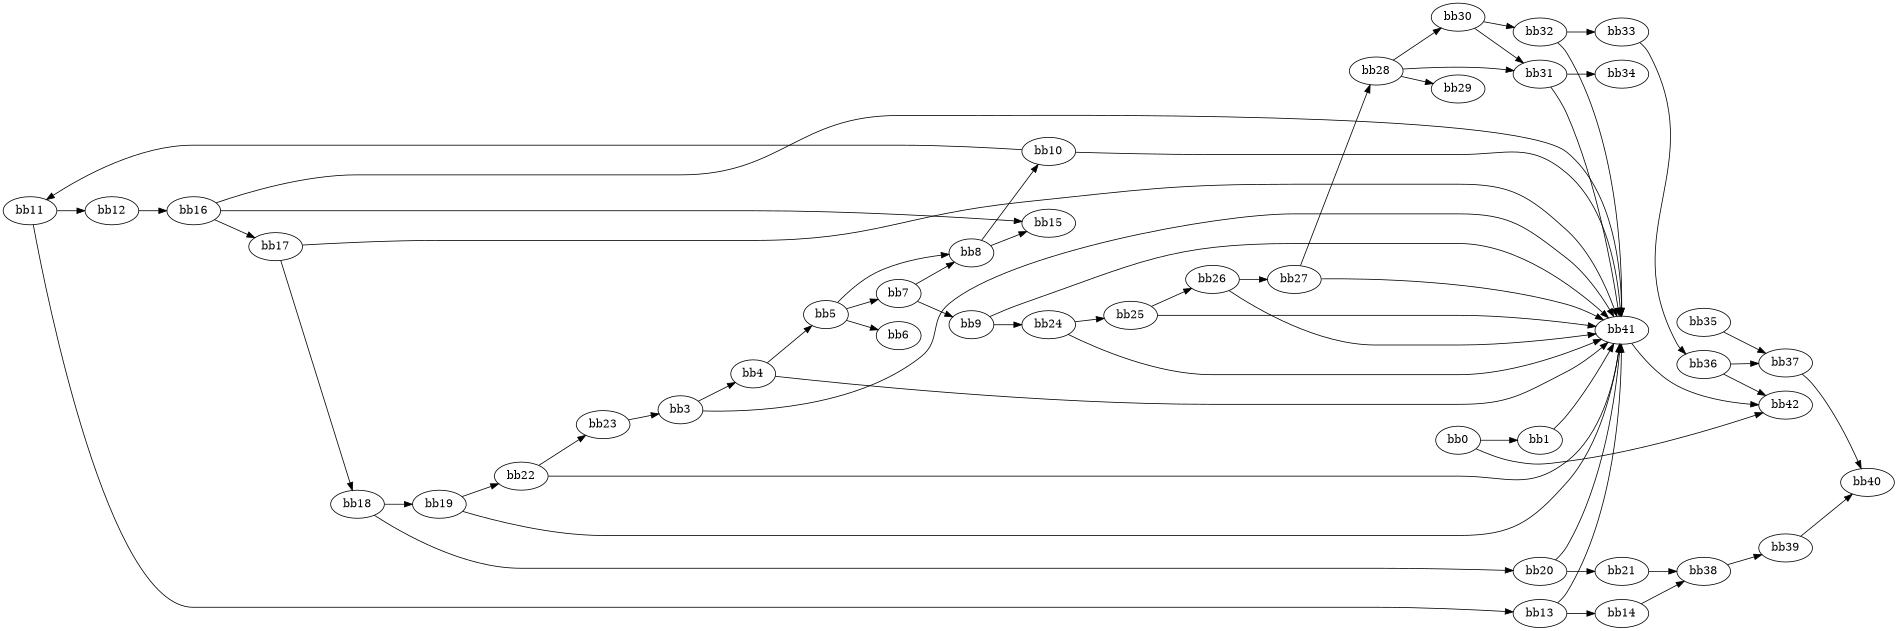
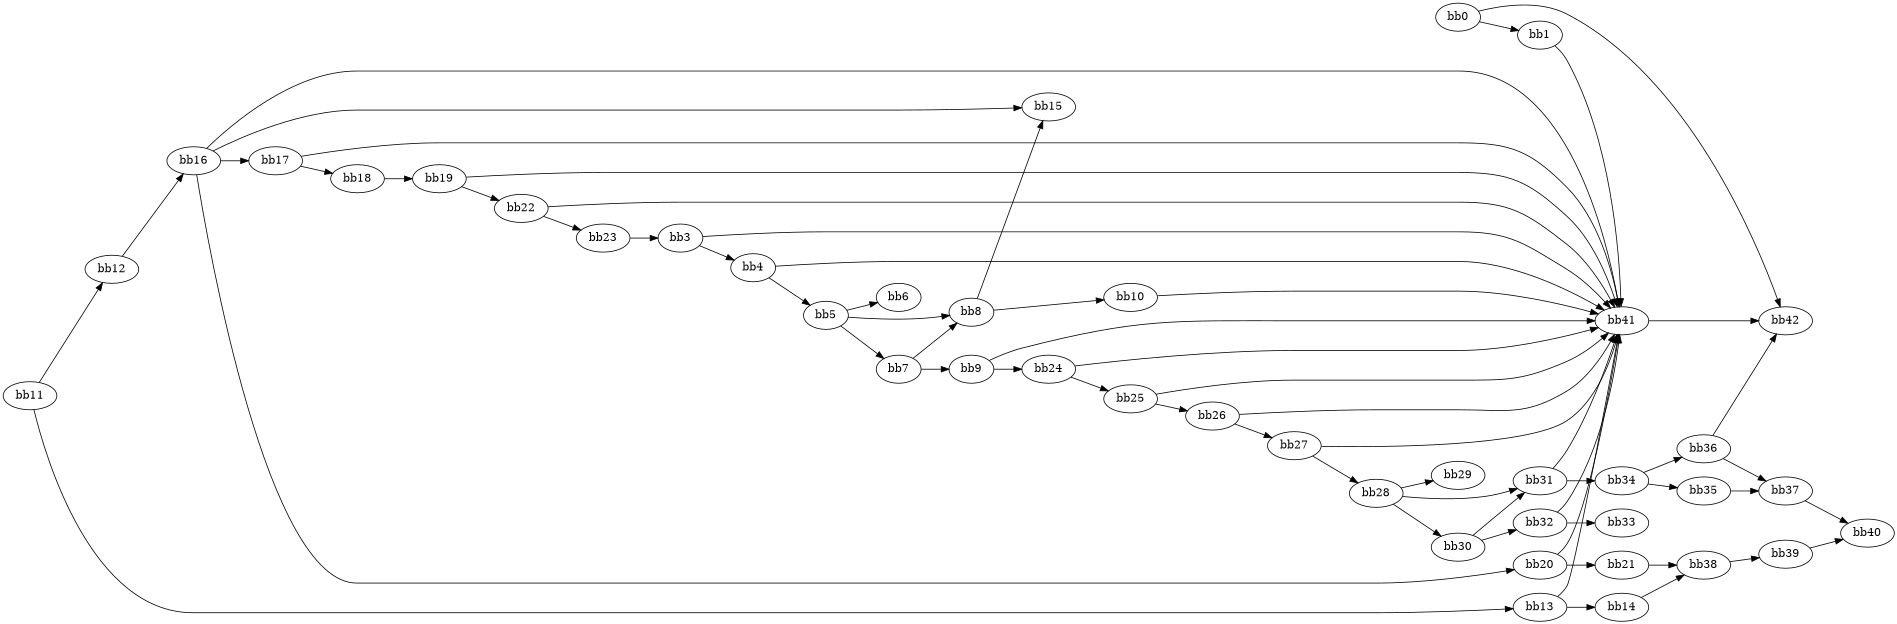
(532, 145) -> none
(1663, 194) -> (1659, 466)
none -> (1659, 485)
(934, 568) -> (705, 583)
